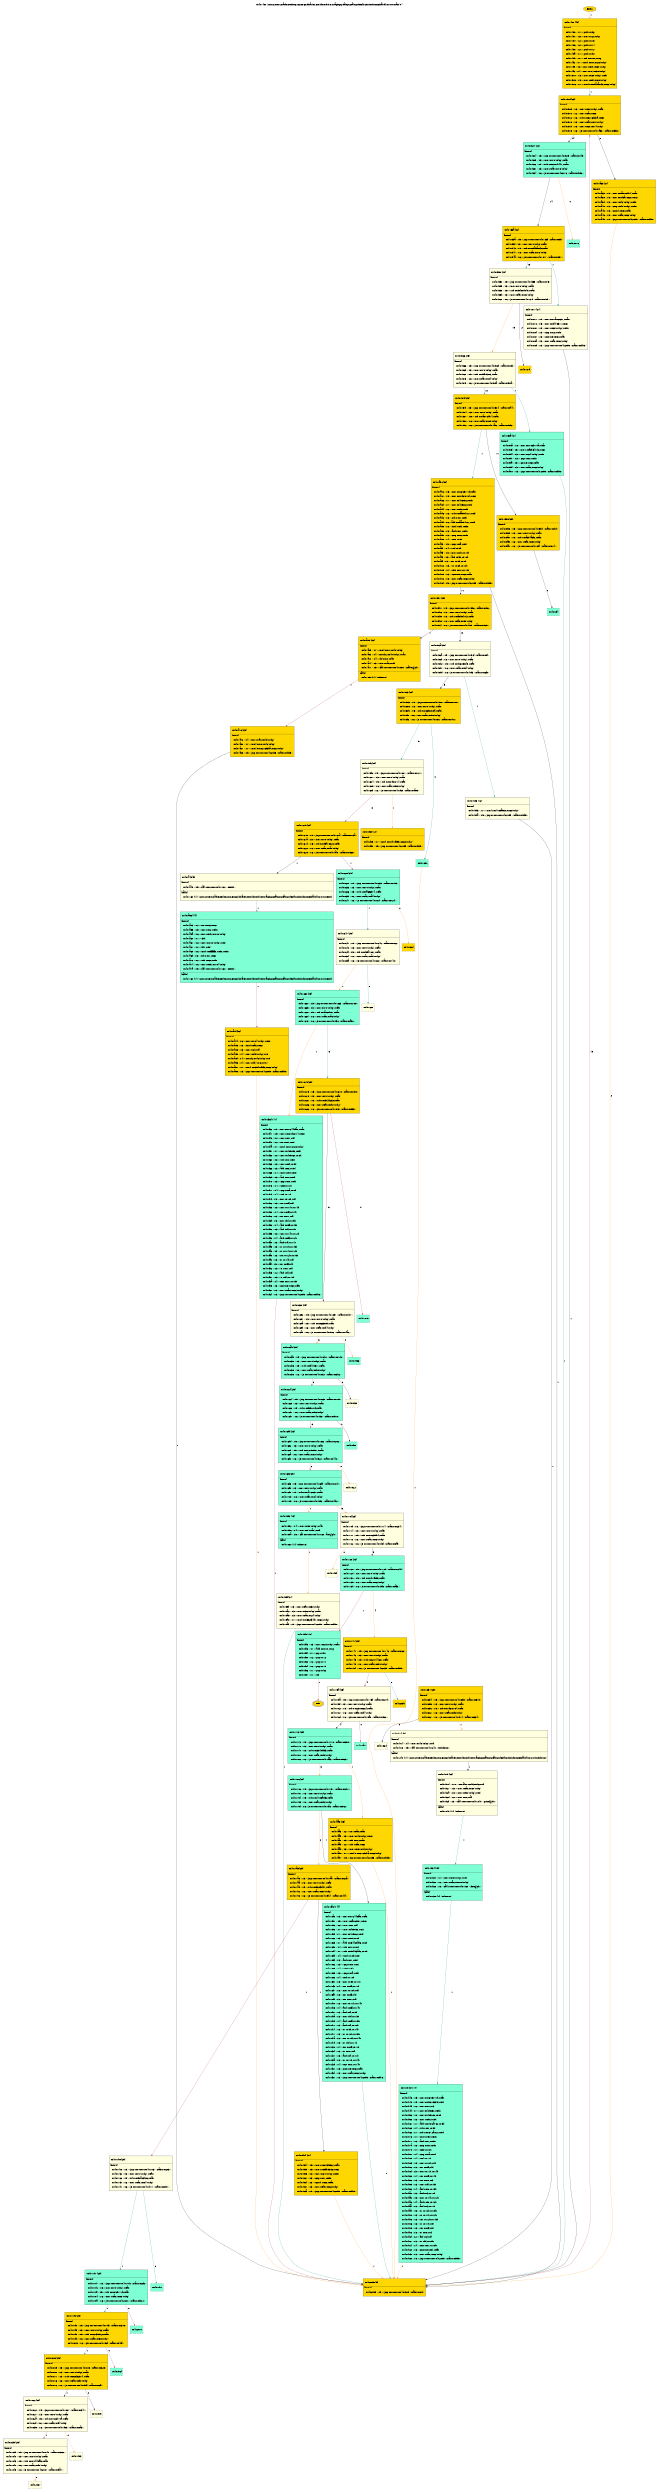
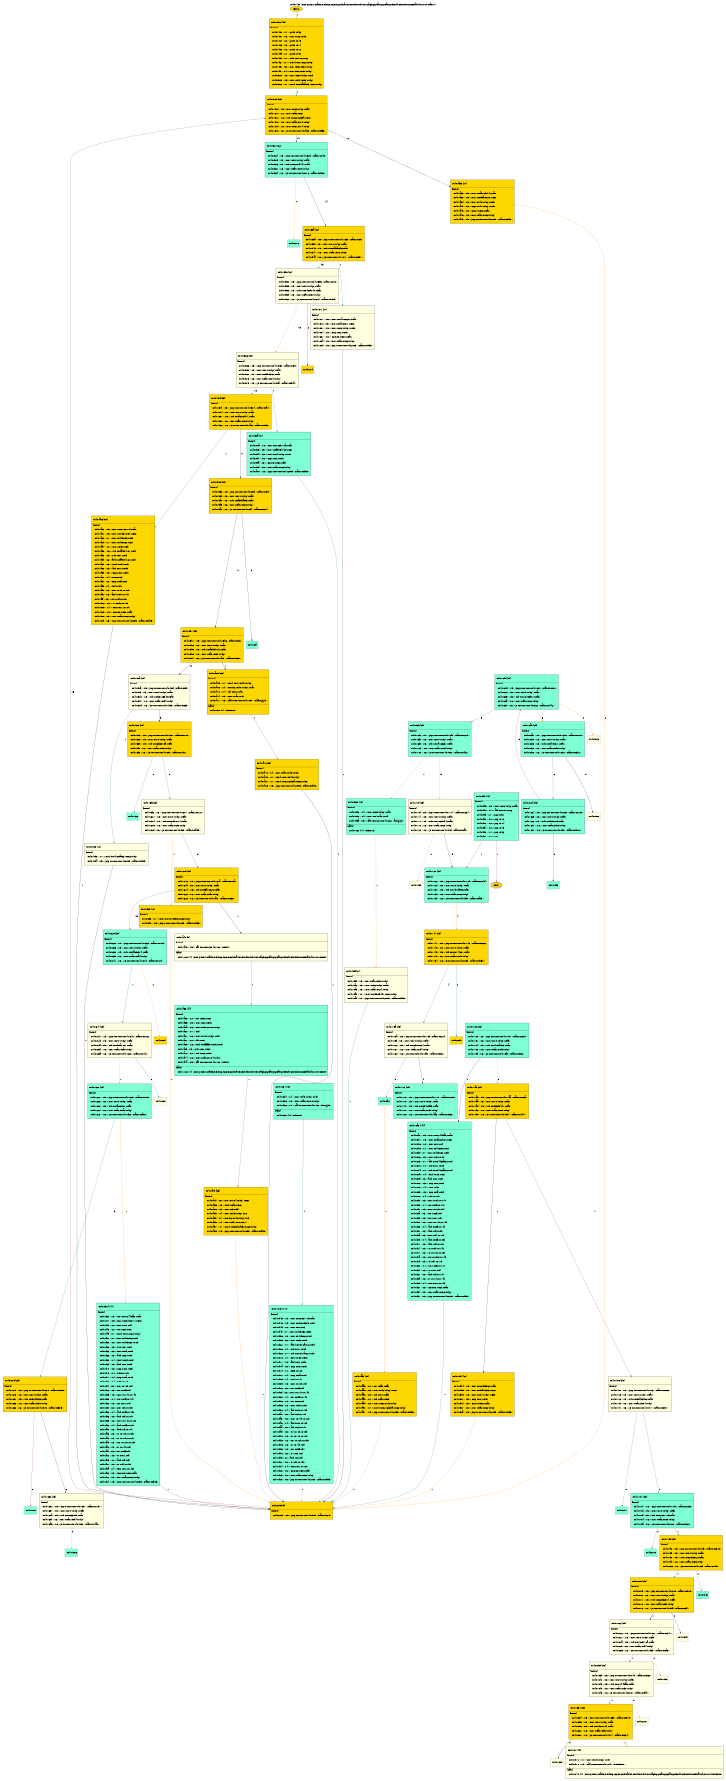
(461, 590) -> (226, 570)
(351, 863) -> (136, 916)
(318, 1339) -> (539, 715)
(414, 1590) -> (171, 1238)
(352, 1611) -> (475, 853)
none -> (611, 1700)
(320, 1769) -> none
(360, 1789) -> (385, 1238)
(467, 1793) -> none
